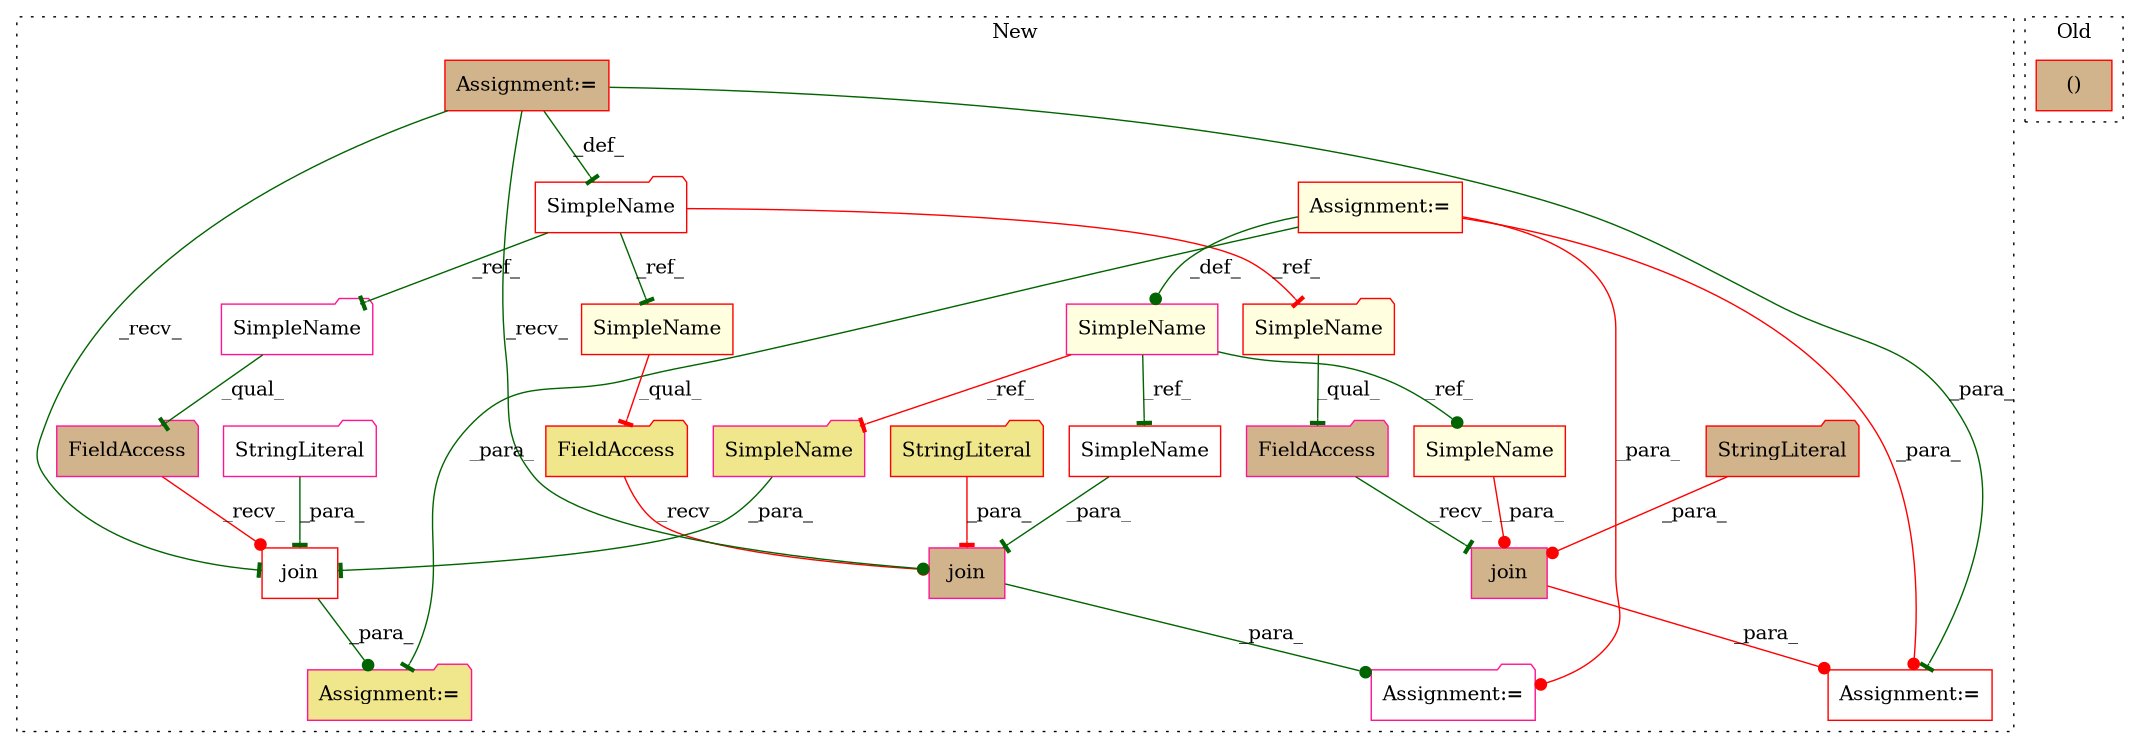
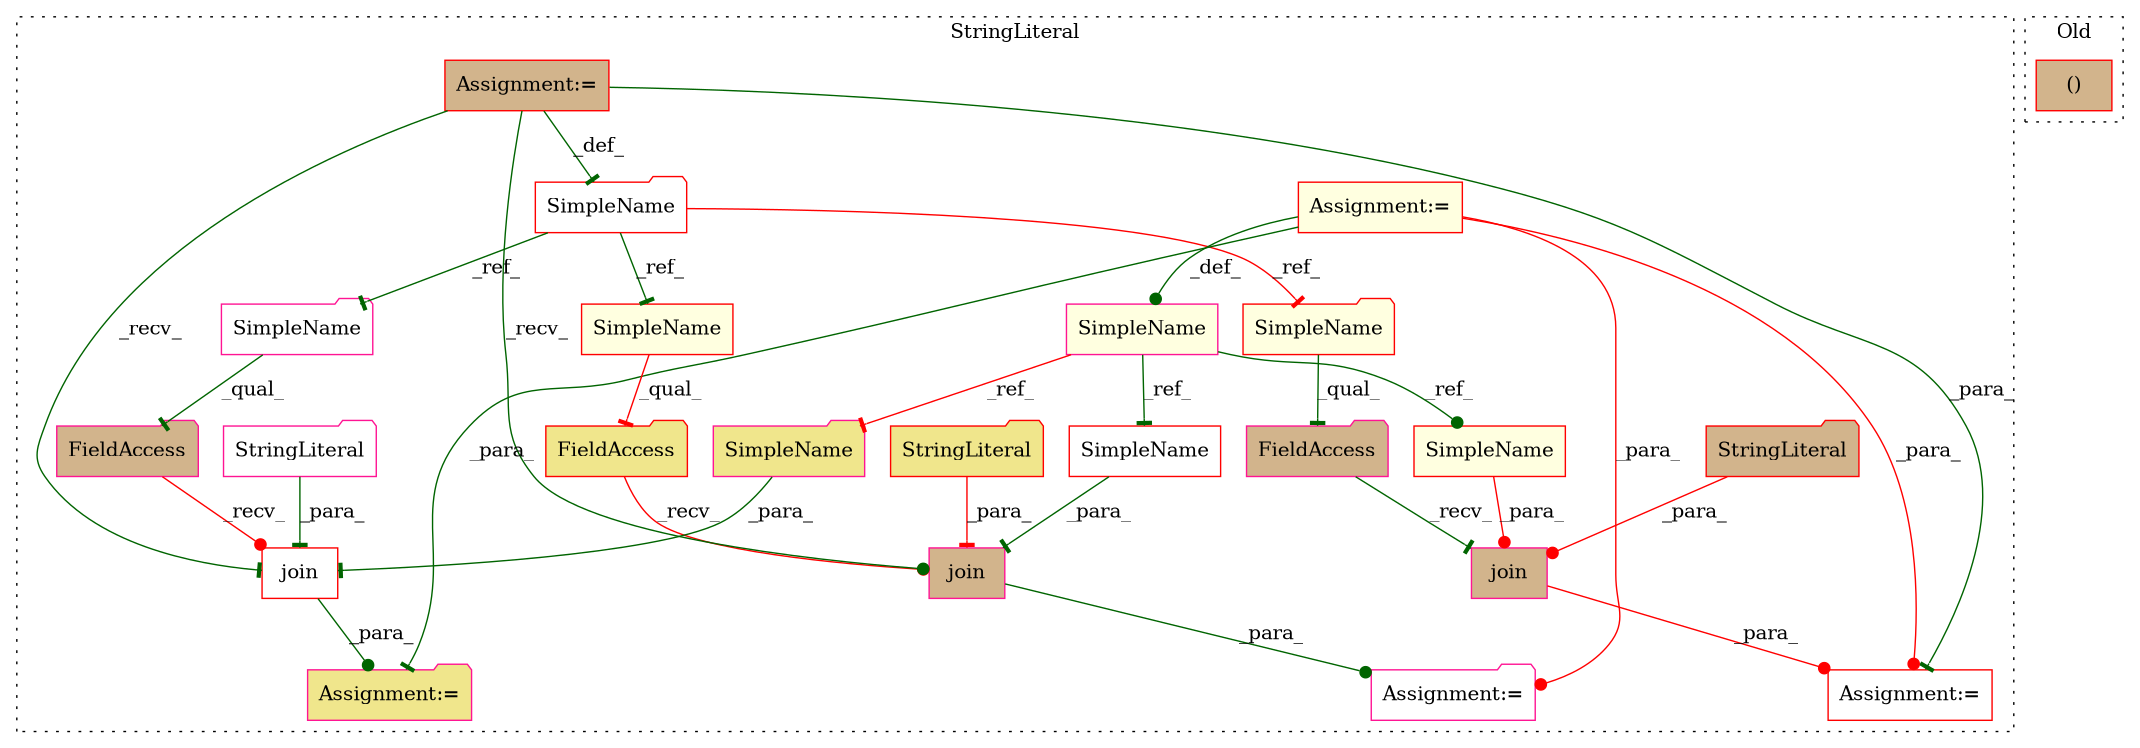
(1015, 33) -> (1015, 33)
